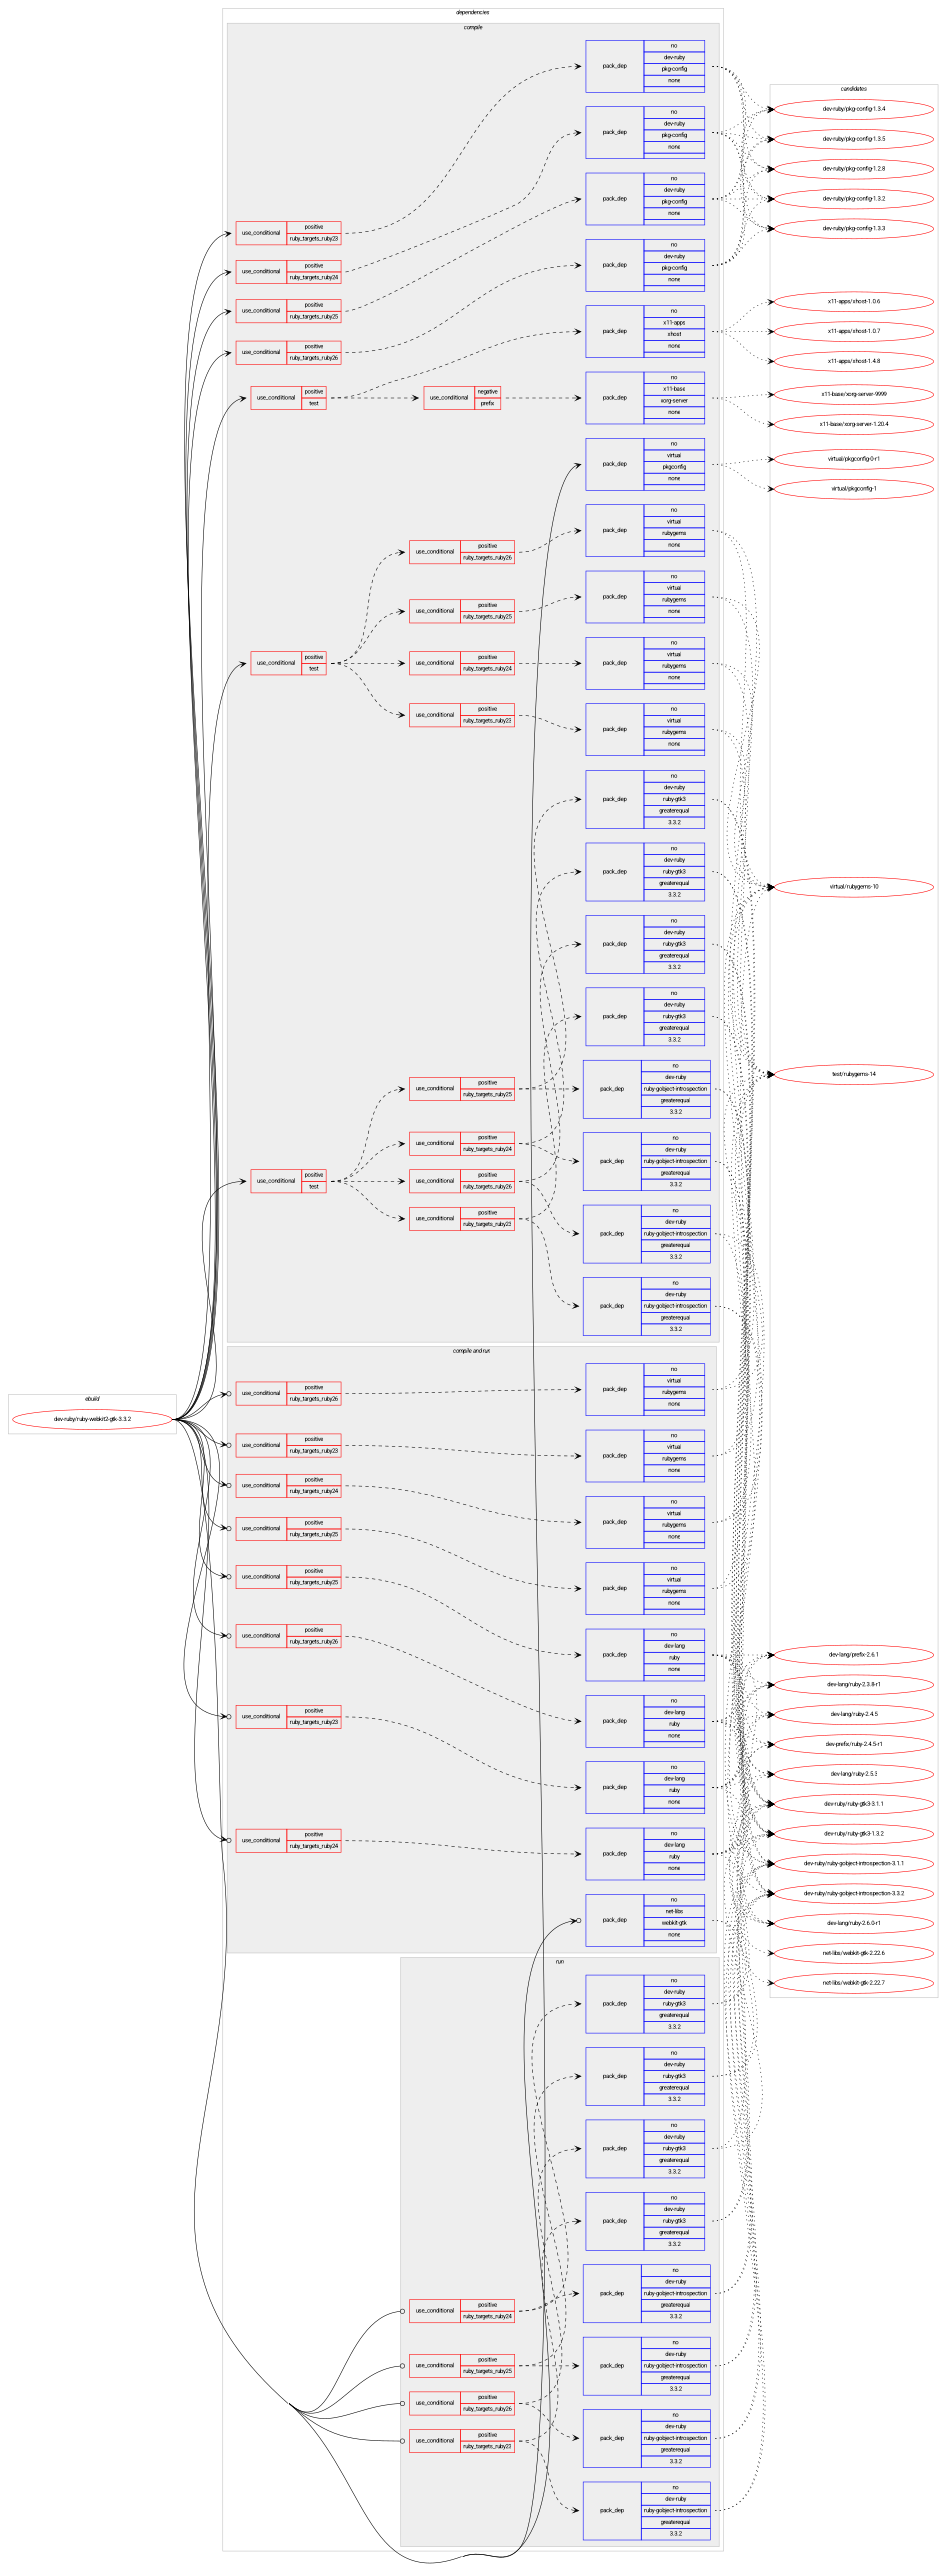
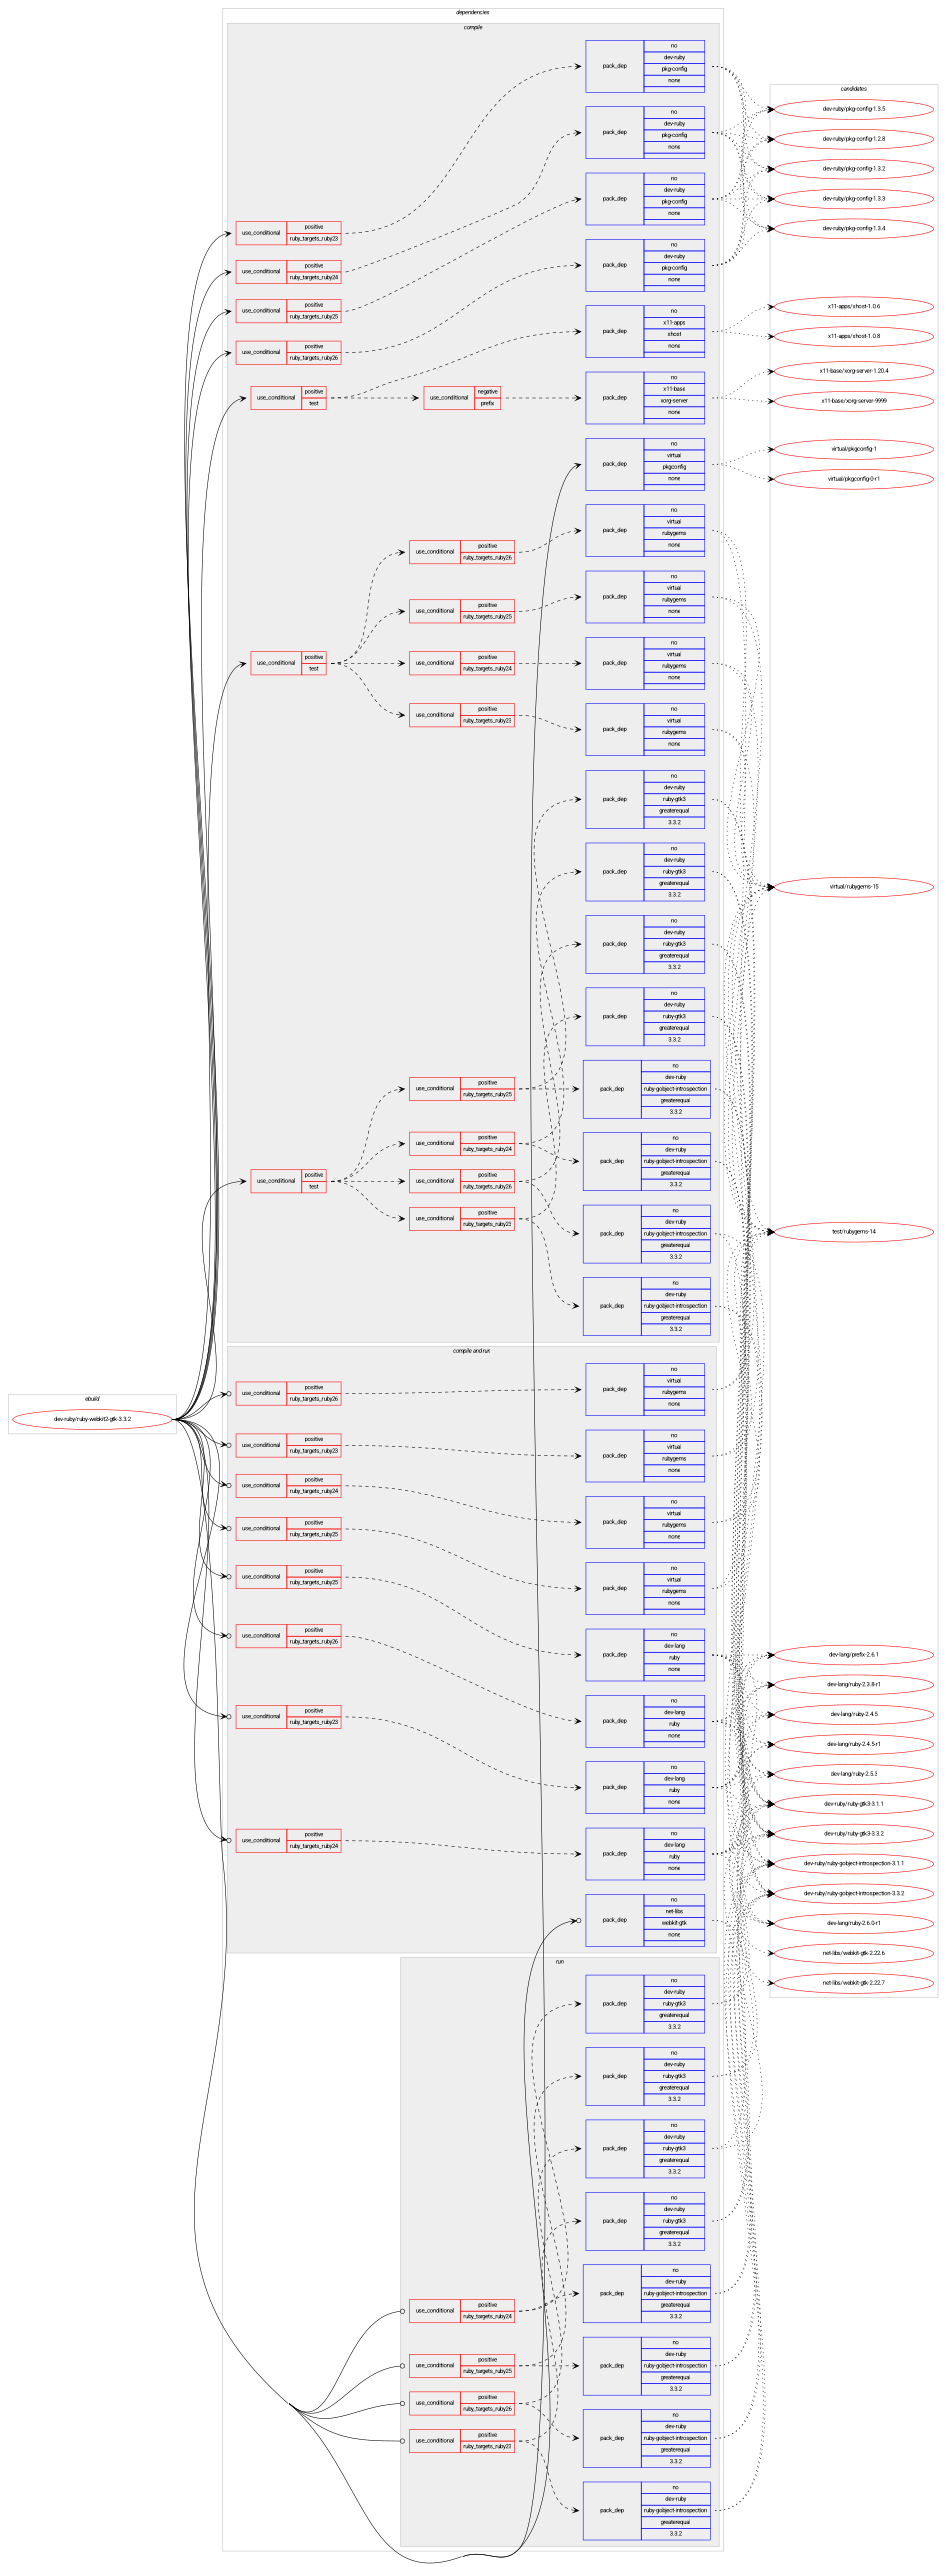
(854, 332) -> none
(854, 362) -> (854, 337)
(854, 887) -> (854, 887)
(854, 1745) -> (854, 1745)
(854, 1834) -> (854, 1834)
